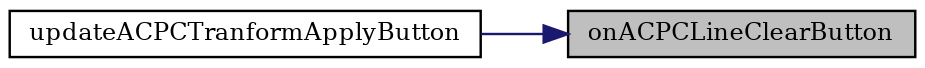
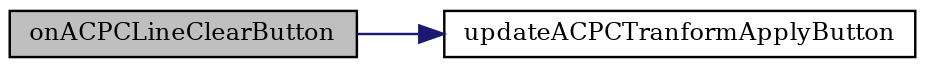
(512, 34) -> (388, 34)
